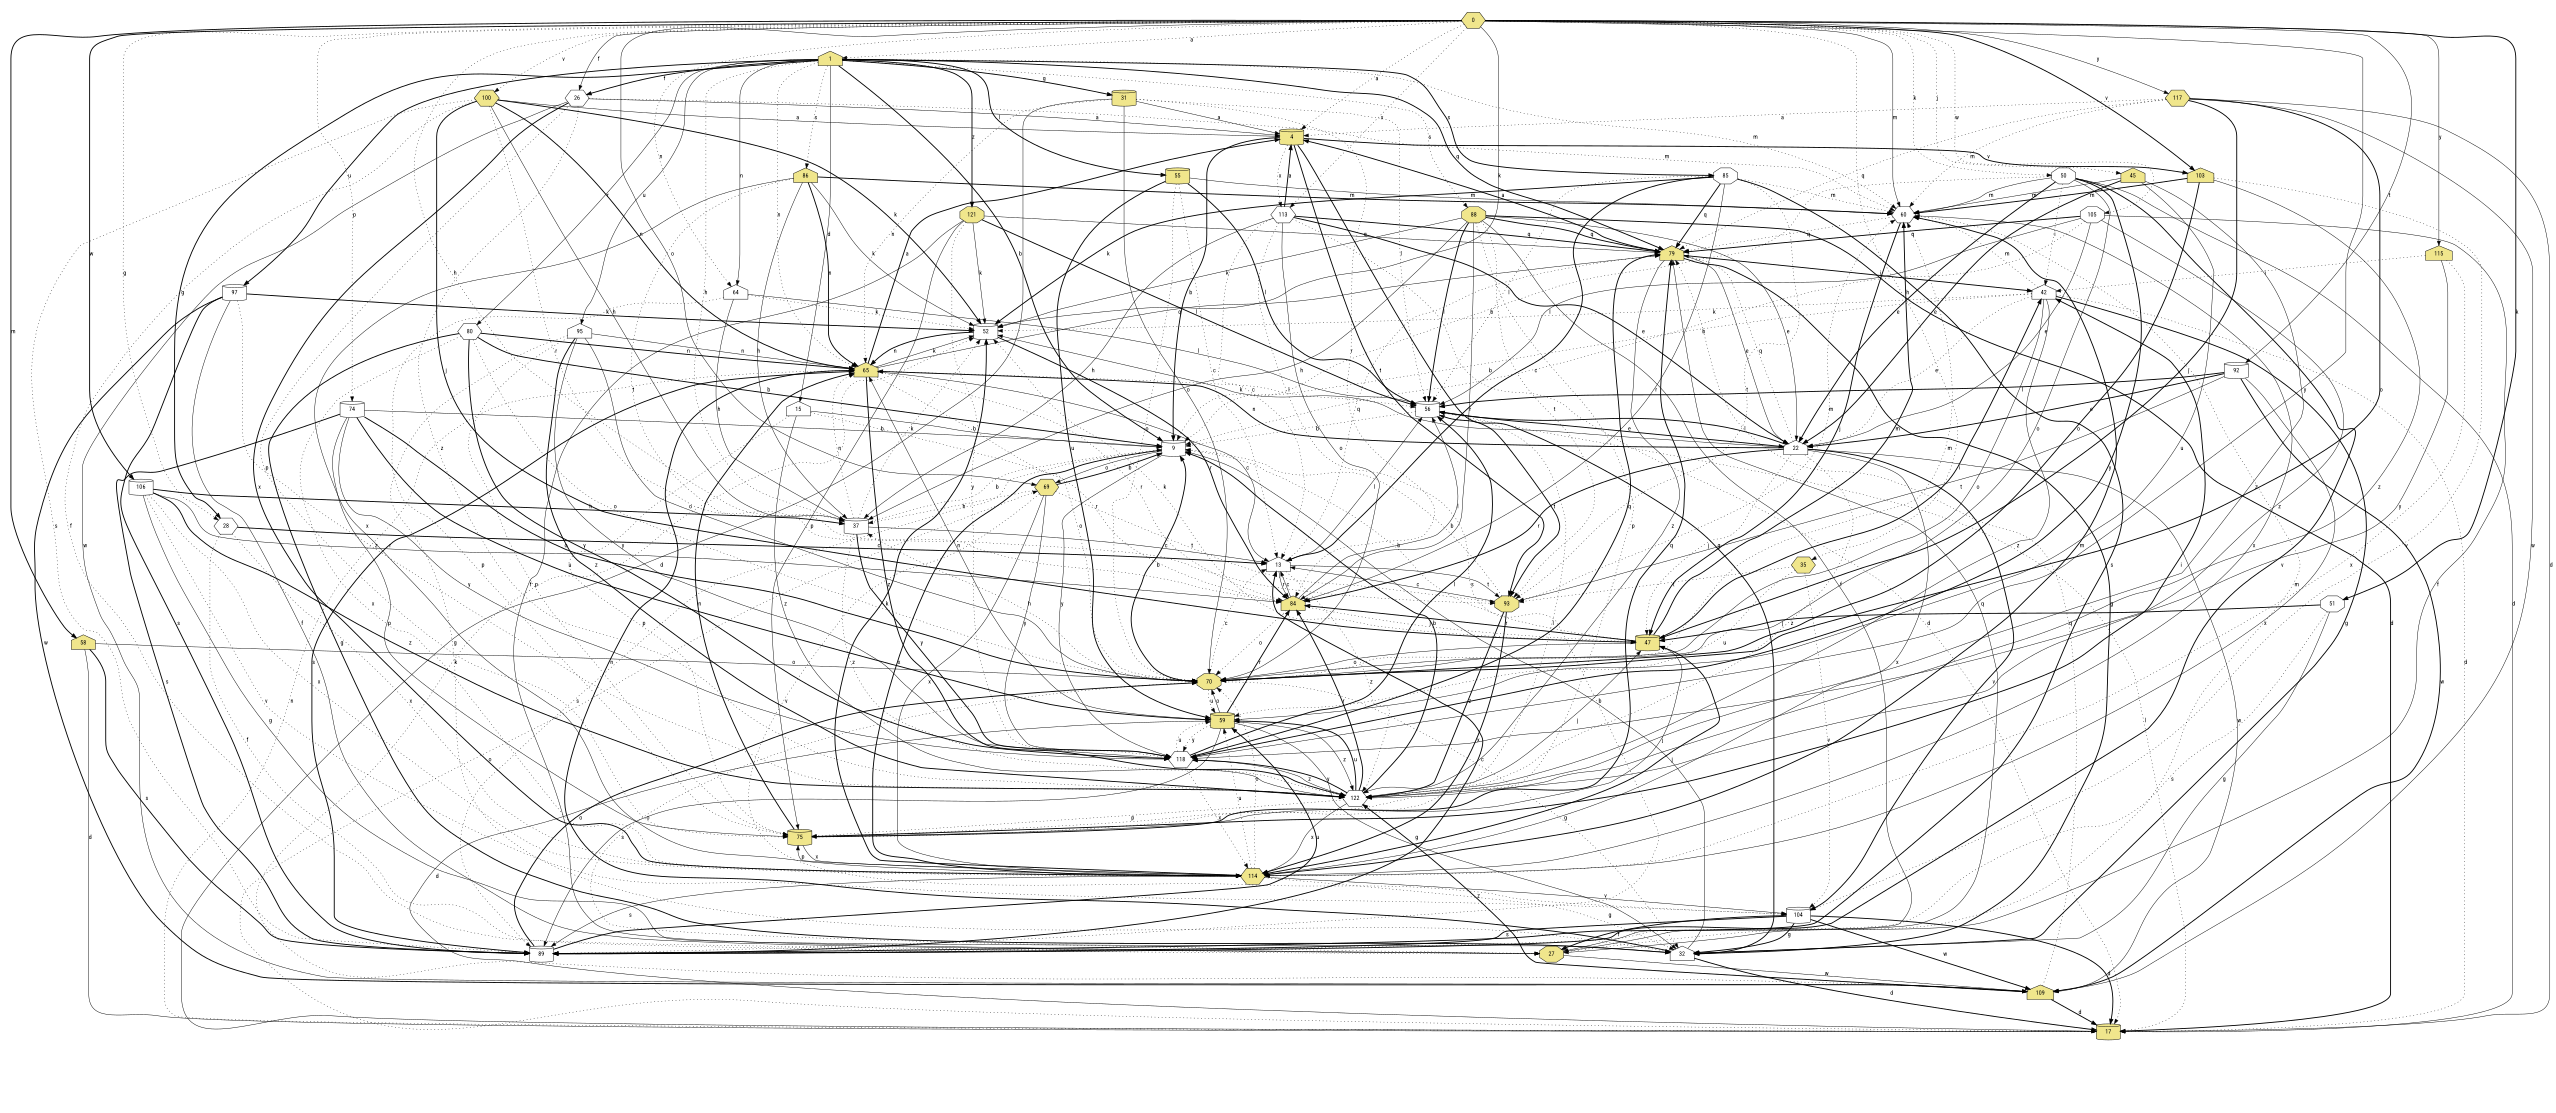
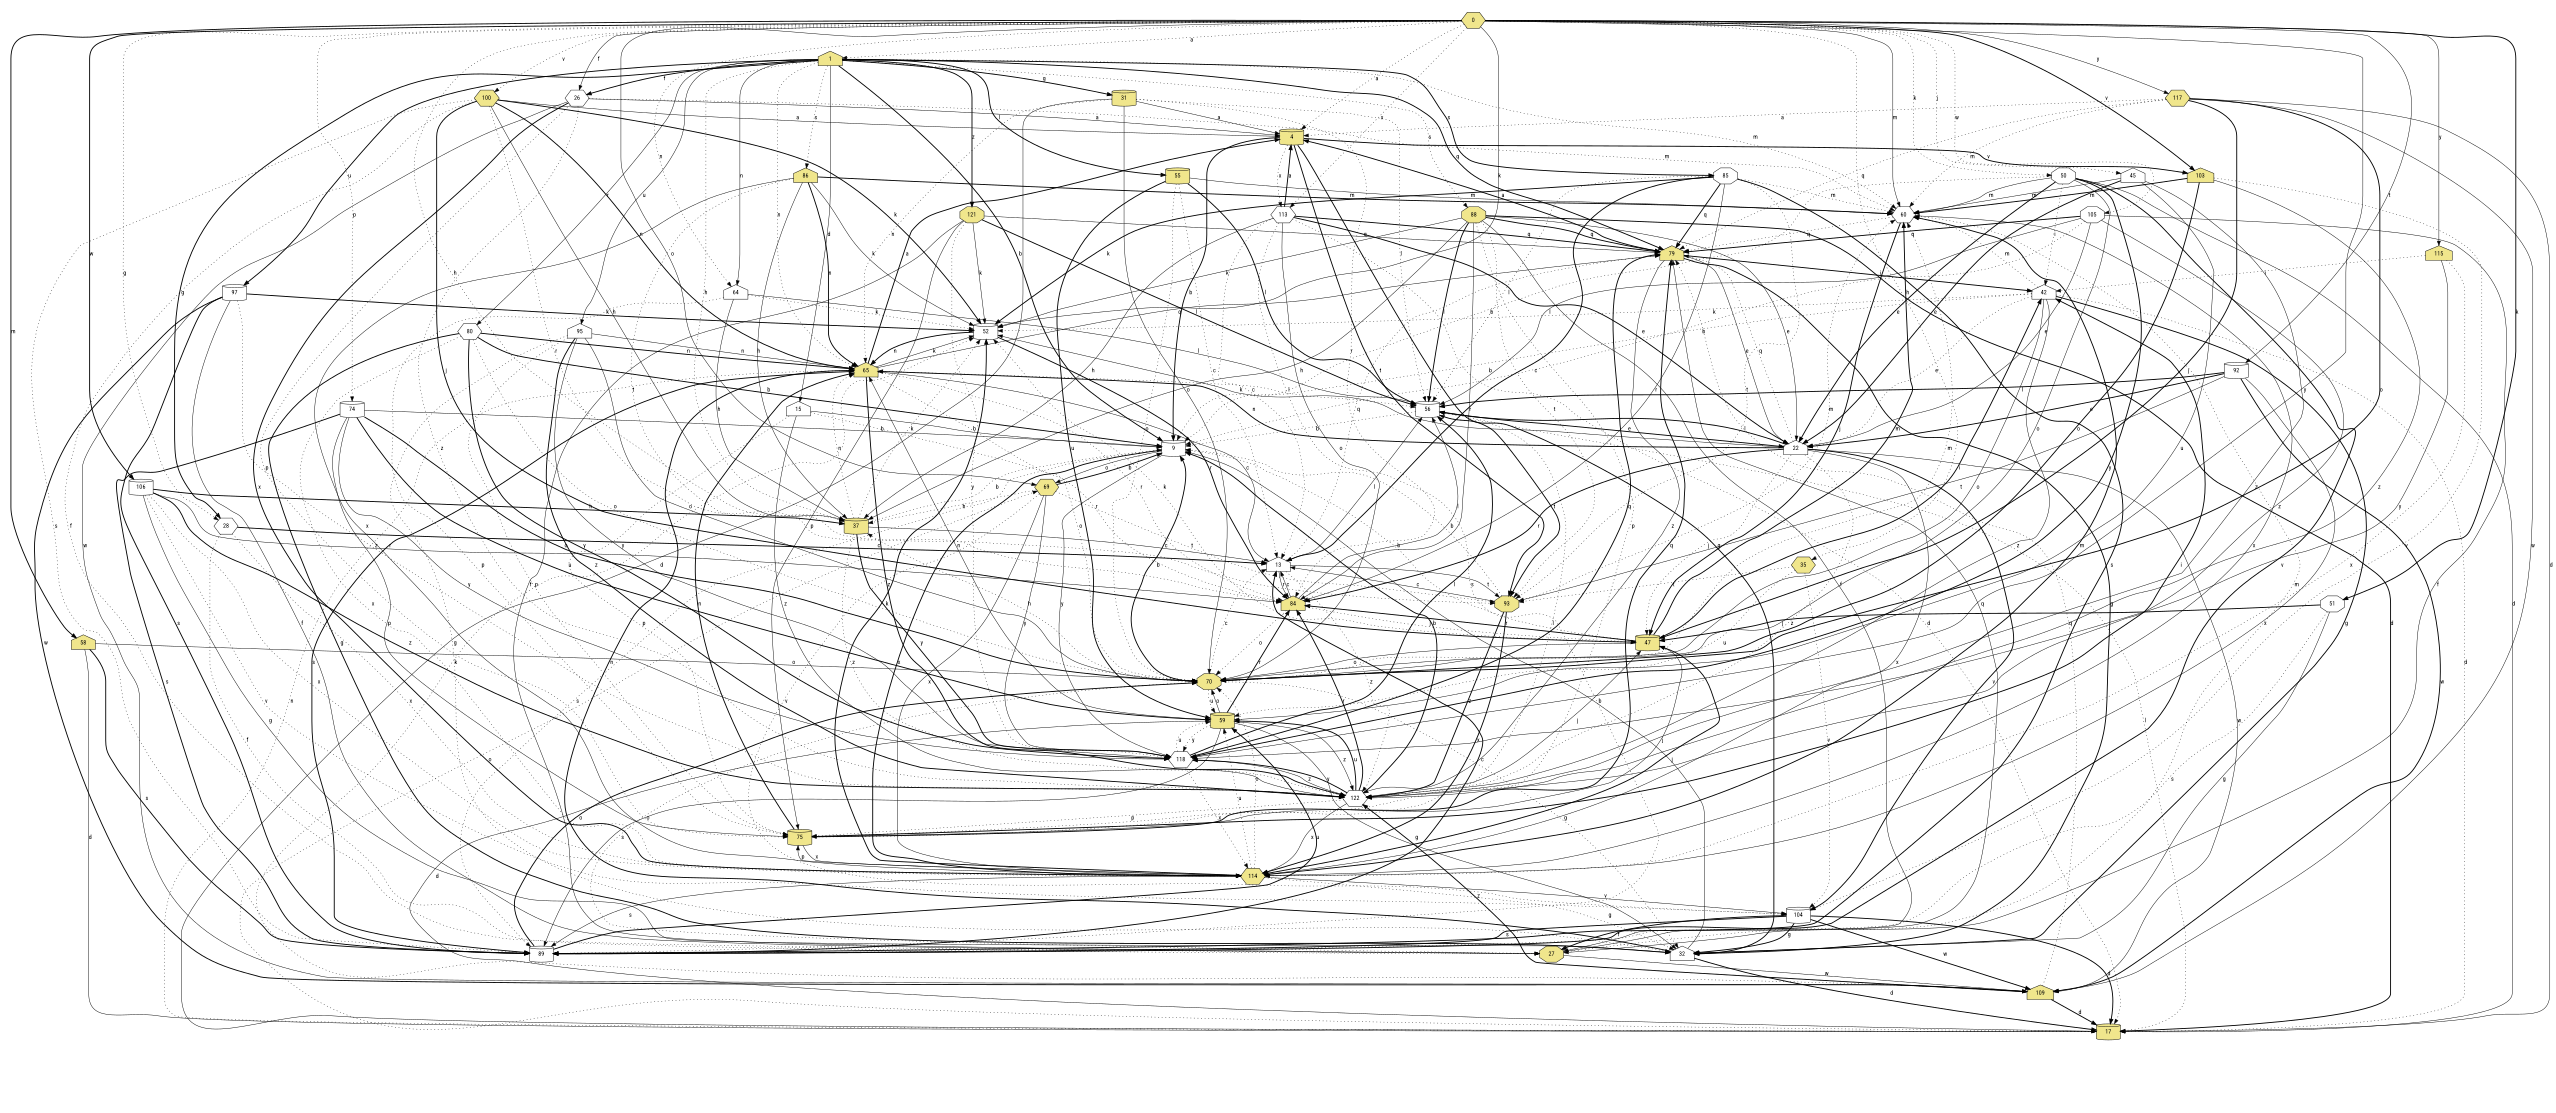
(2133, 176) -> (2133, 176)
(856, 526) -> (856, 526)
